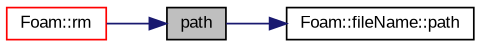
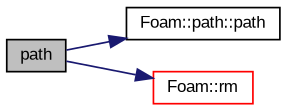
(128, 24) -> (101, 68)
(380, 24) -> (203, 24)
